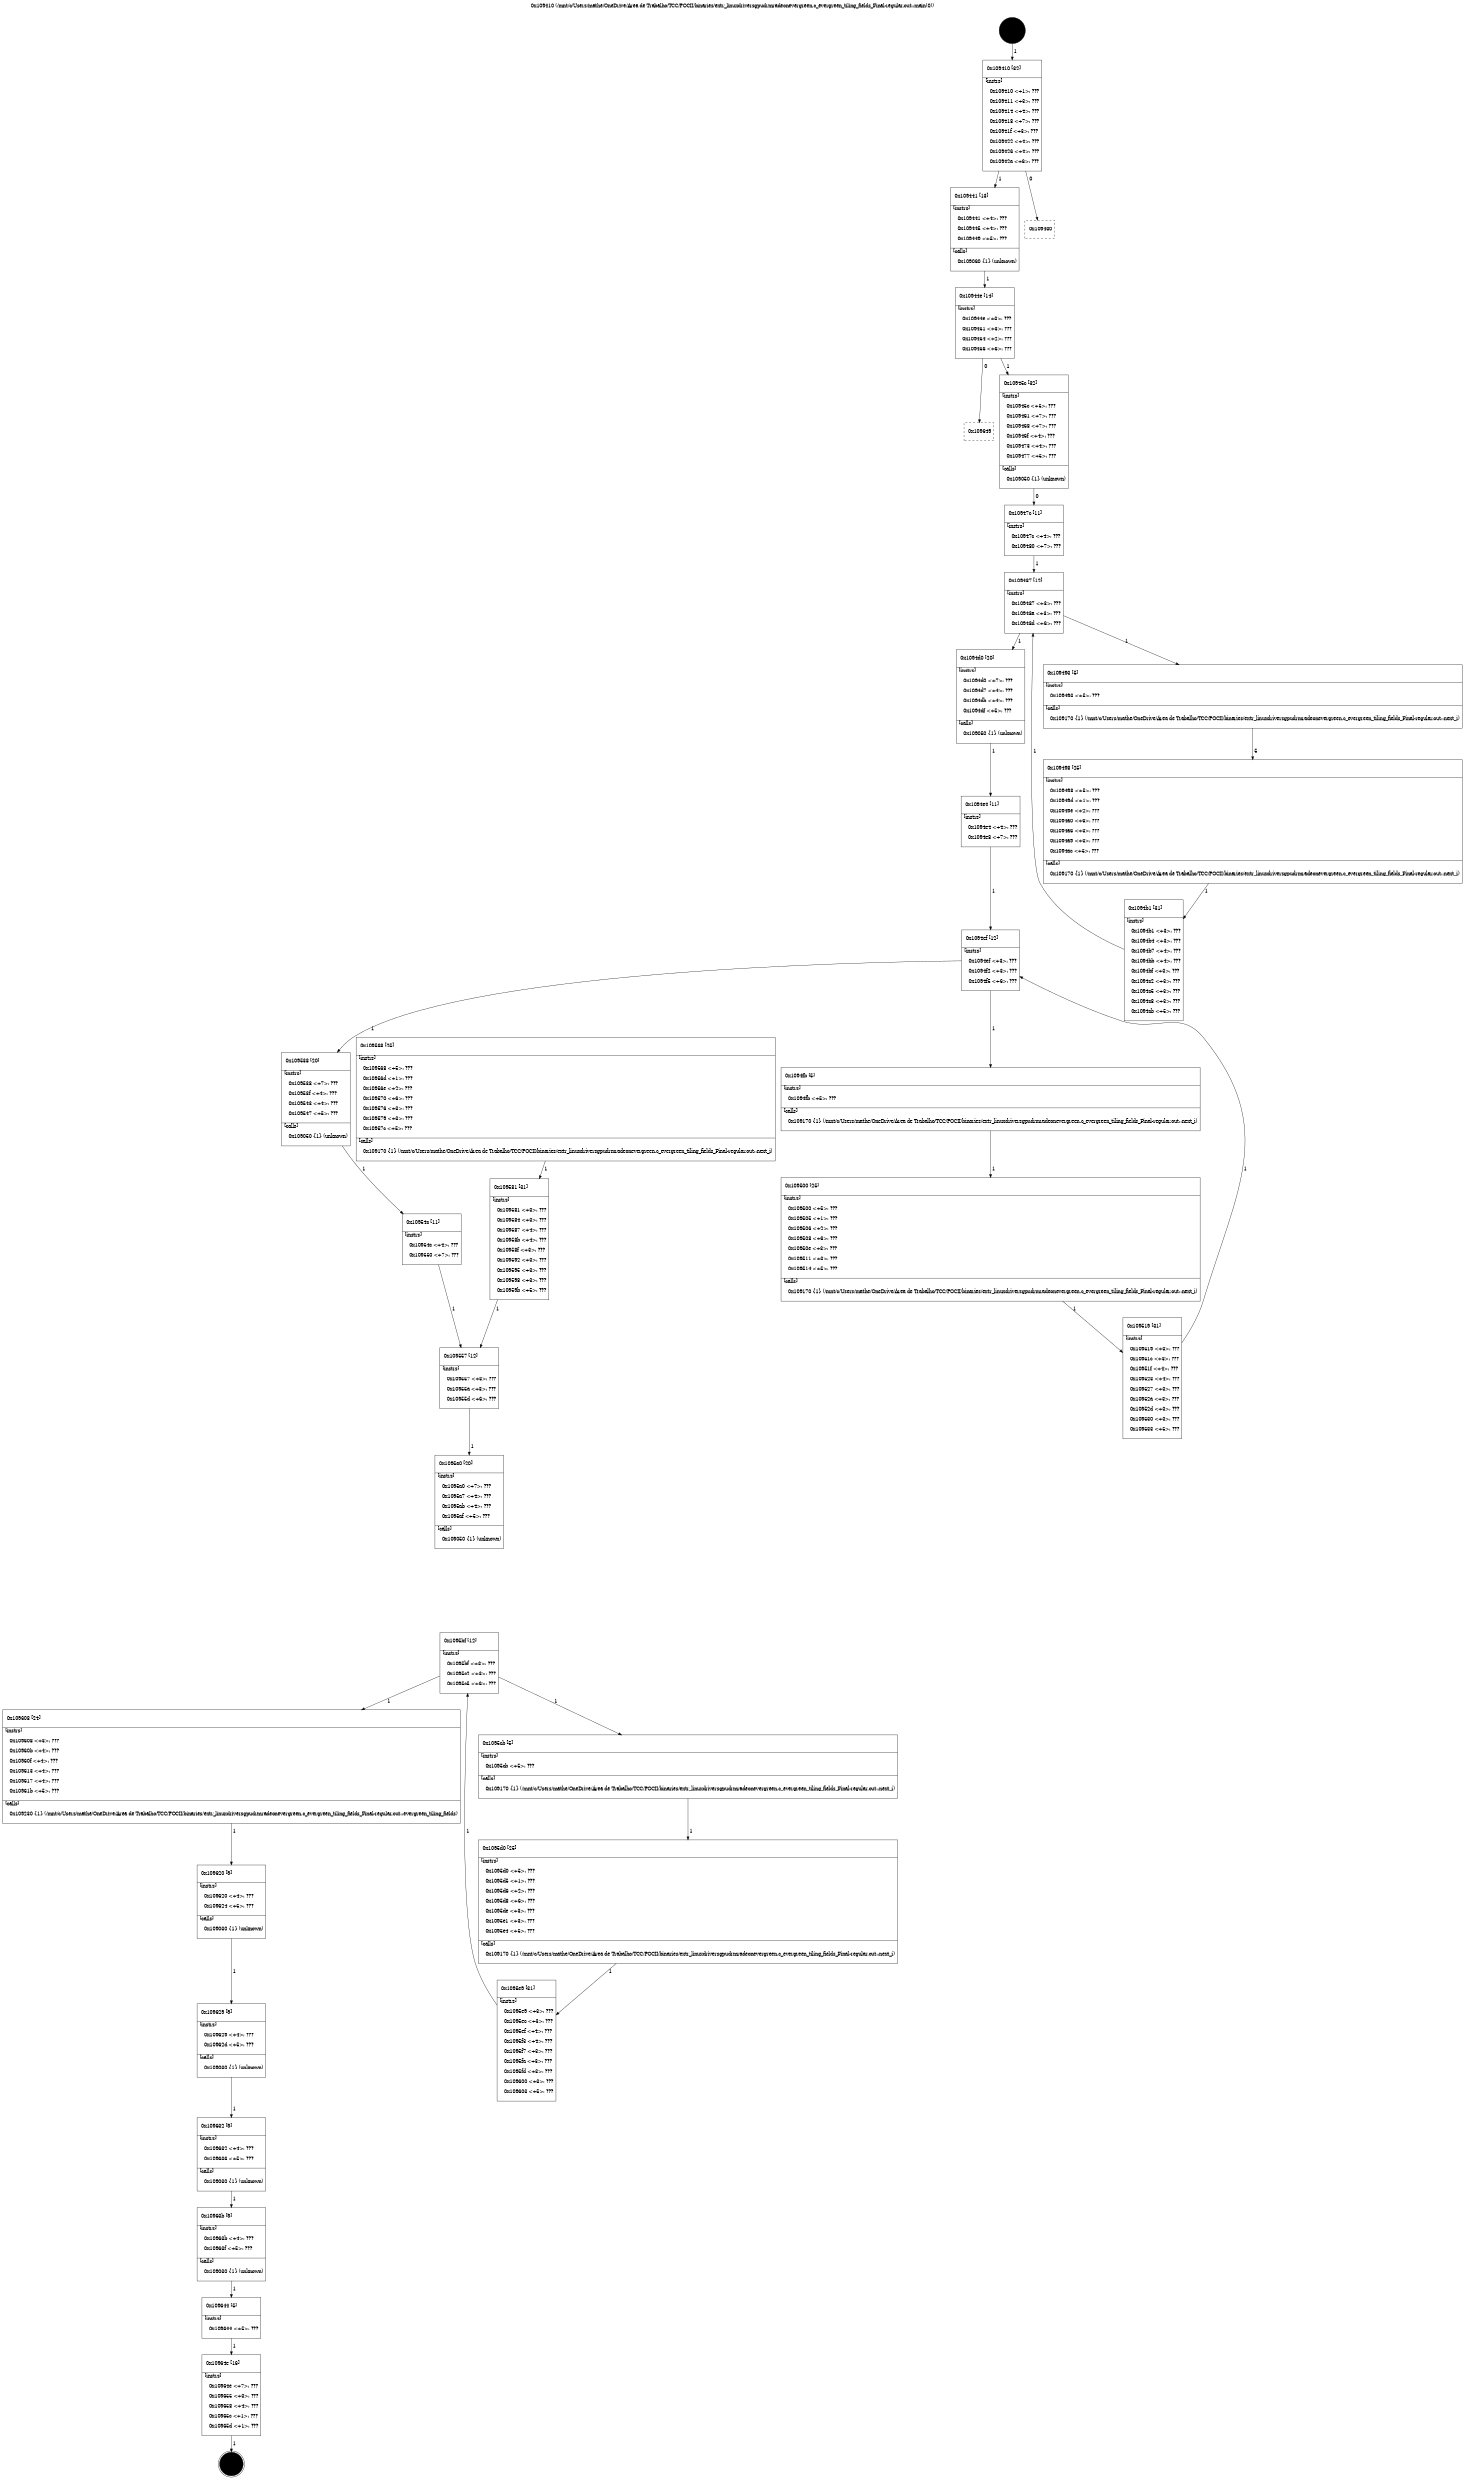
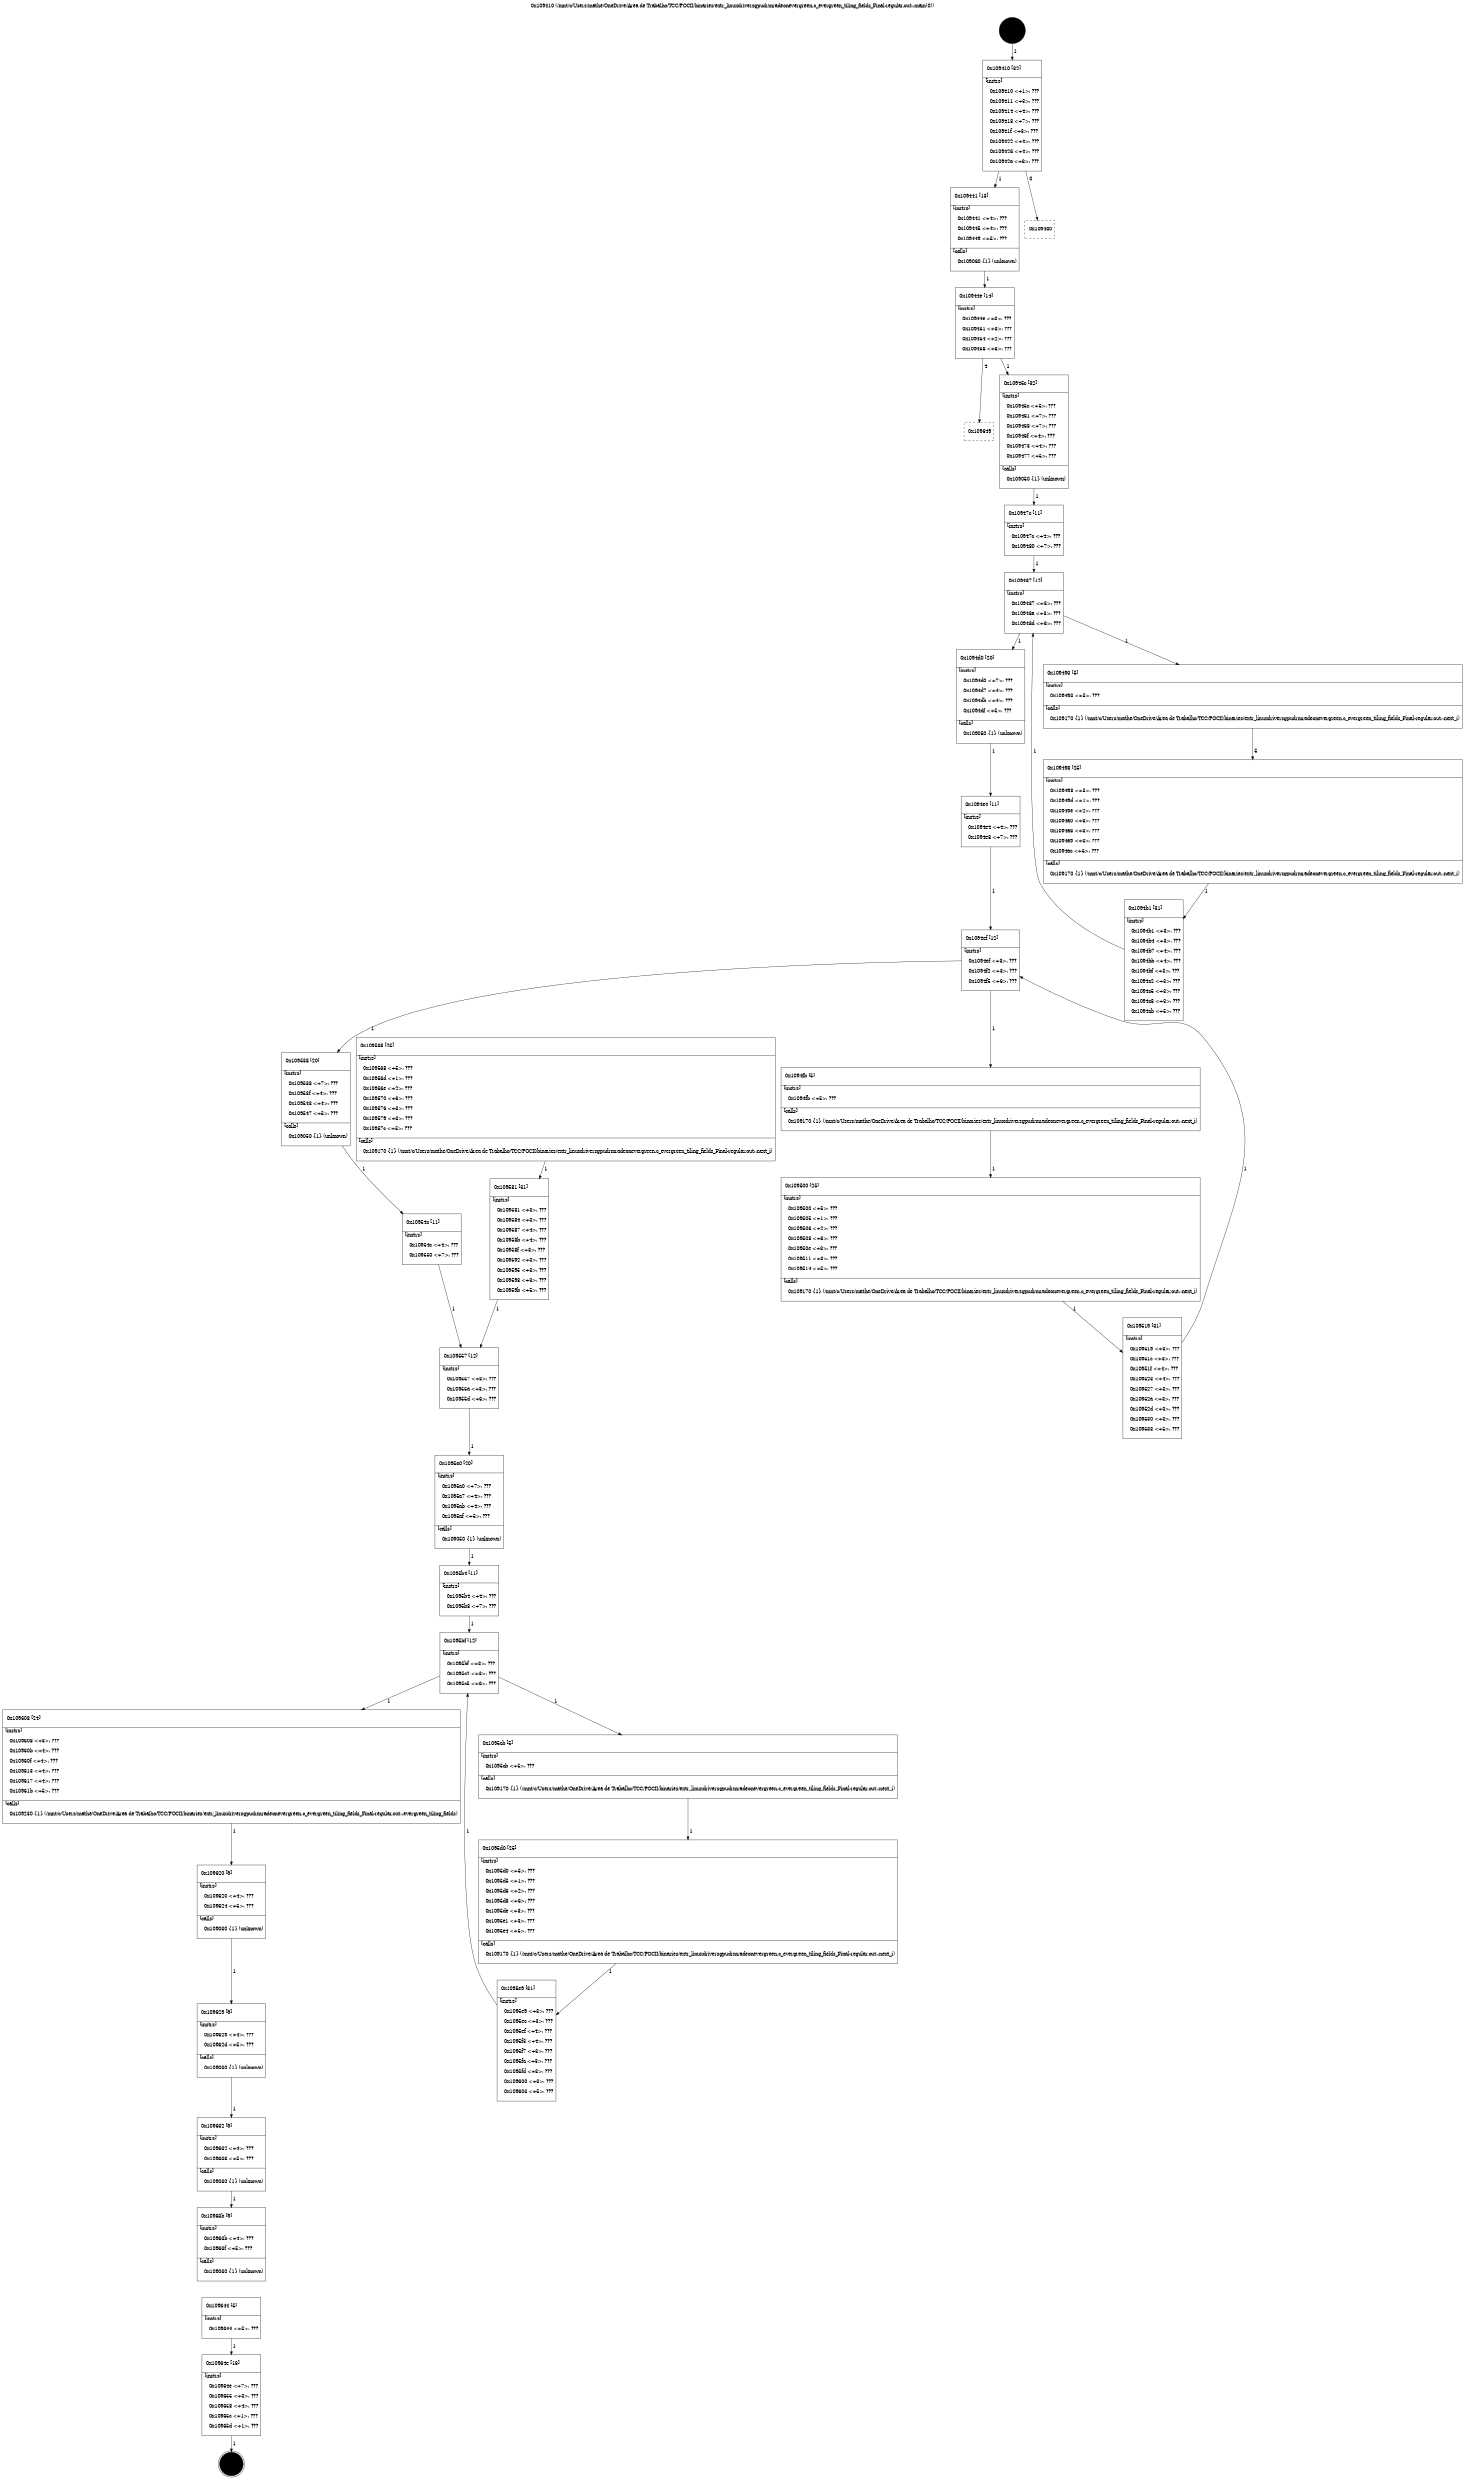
(985, 367) -> (985, 367)
(1036, 497) -> (1036, 497)
none -> (469, 1591)
(231, 2288) -> none
